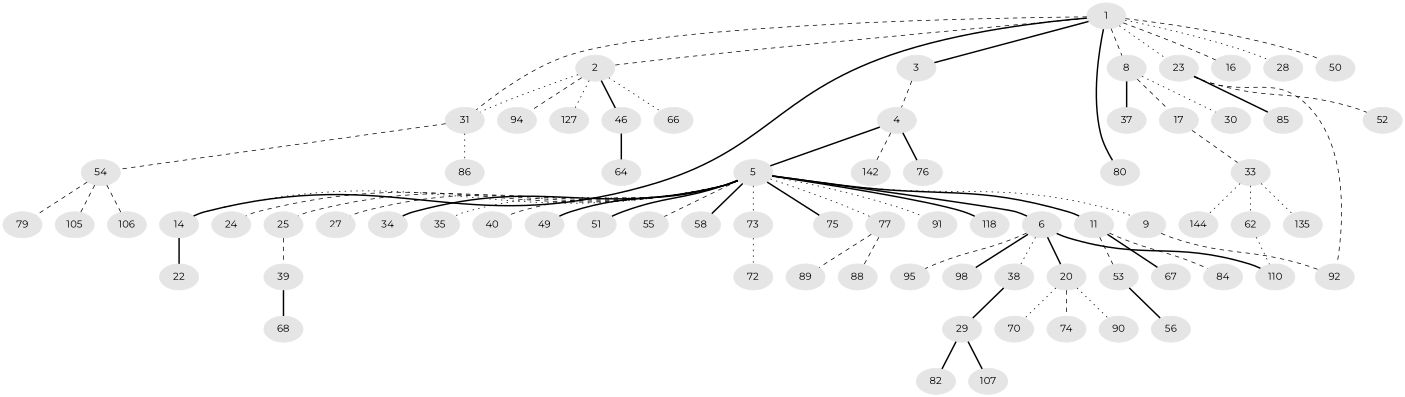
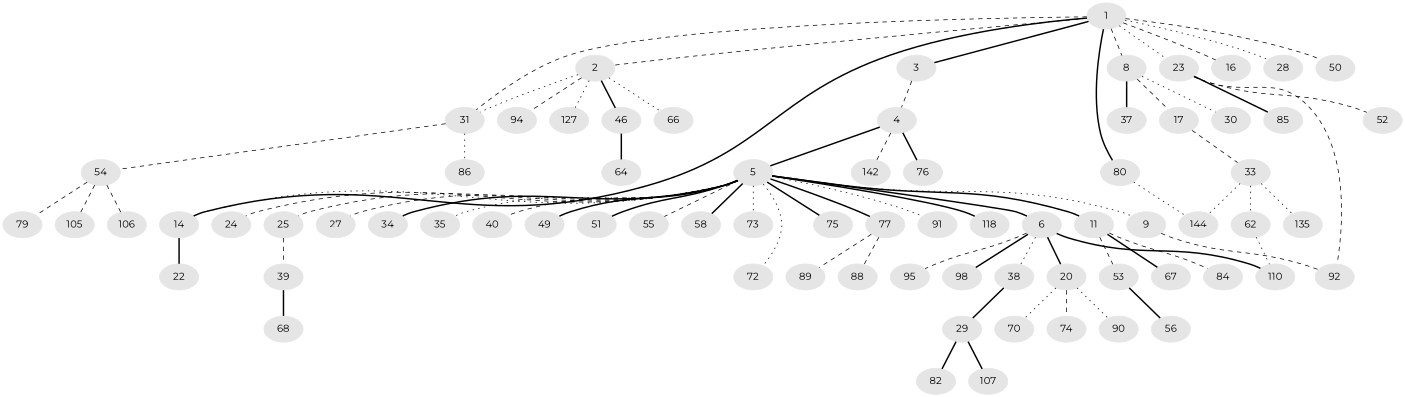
(821, 197) -> (821, 197)
none -> (1159, 199)
(753, 251) -> (782, 225)
